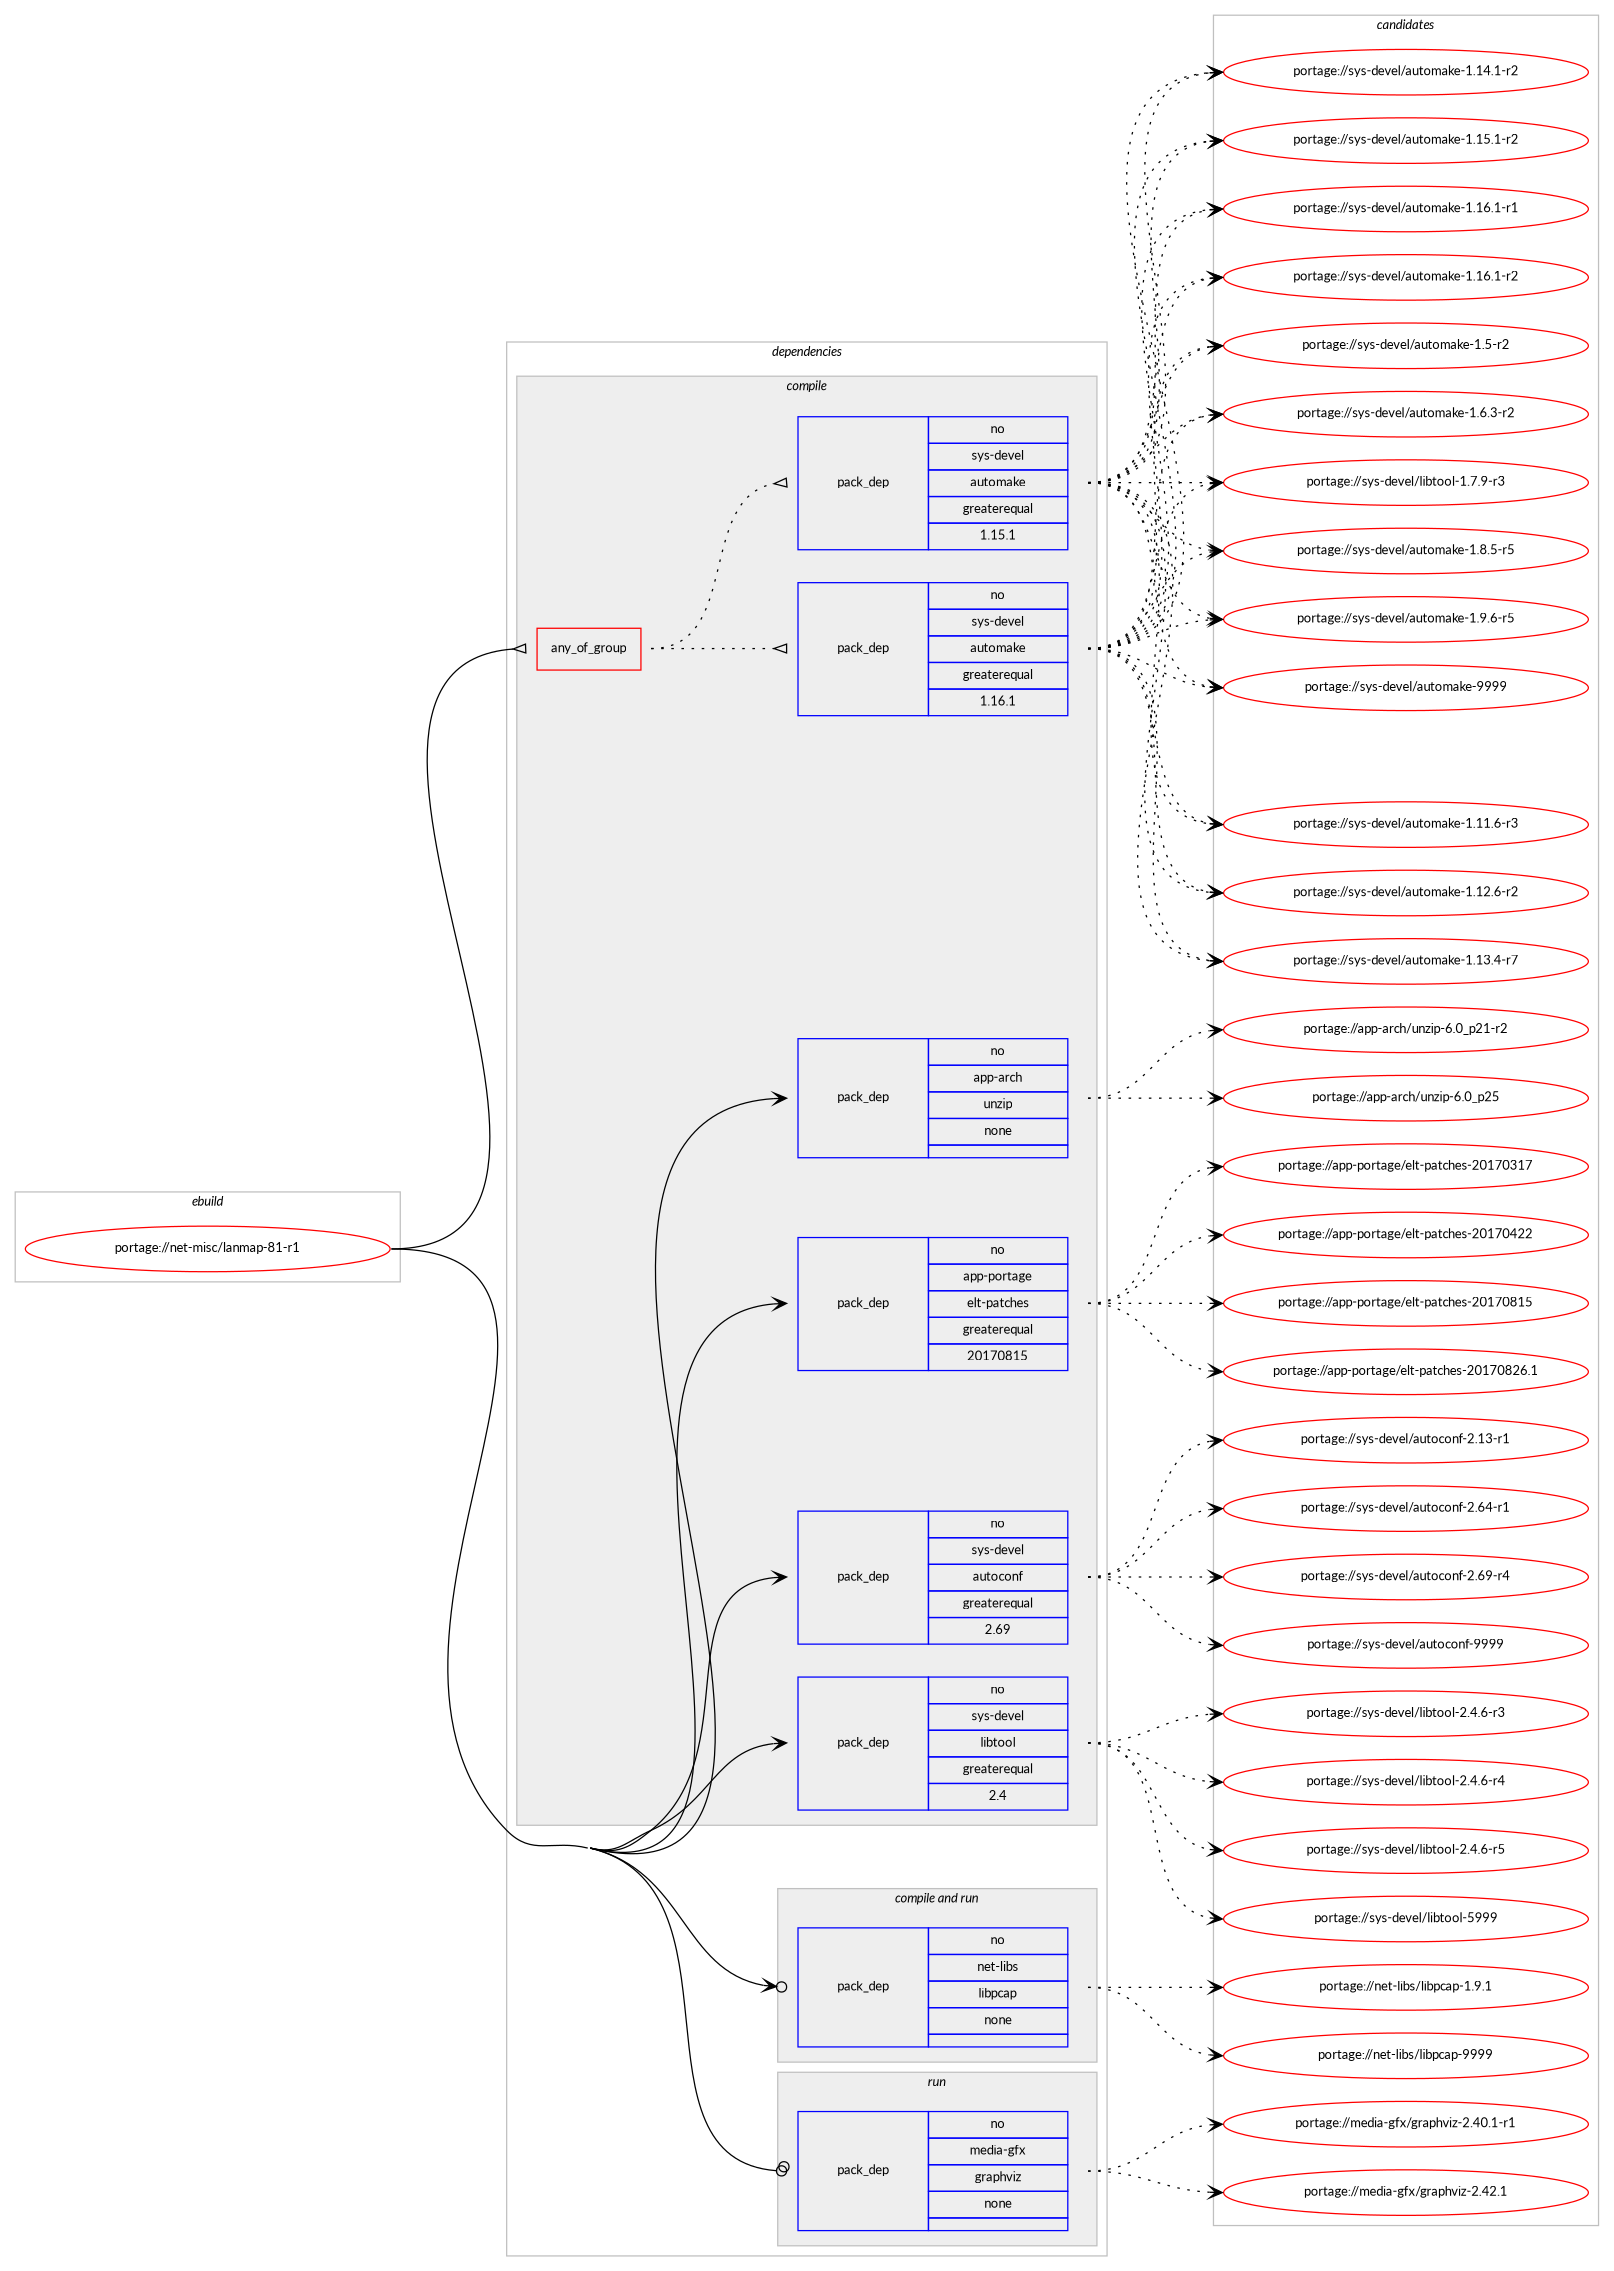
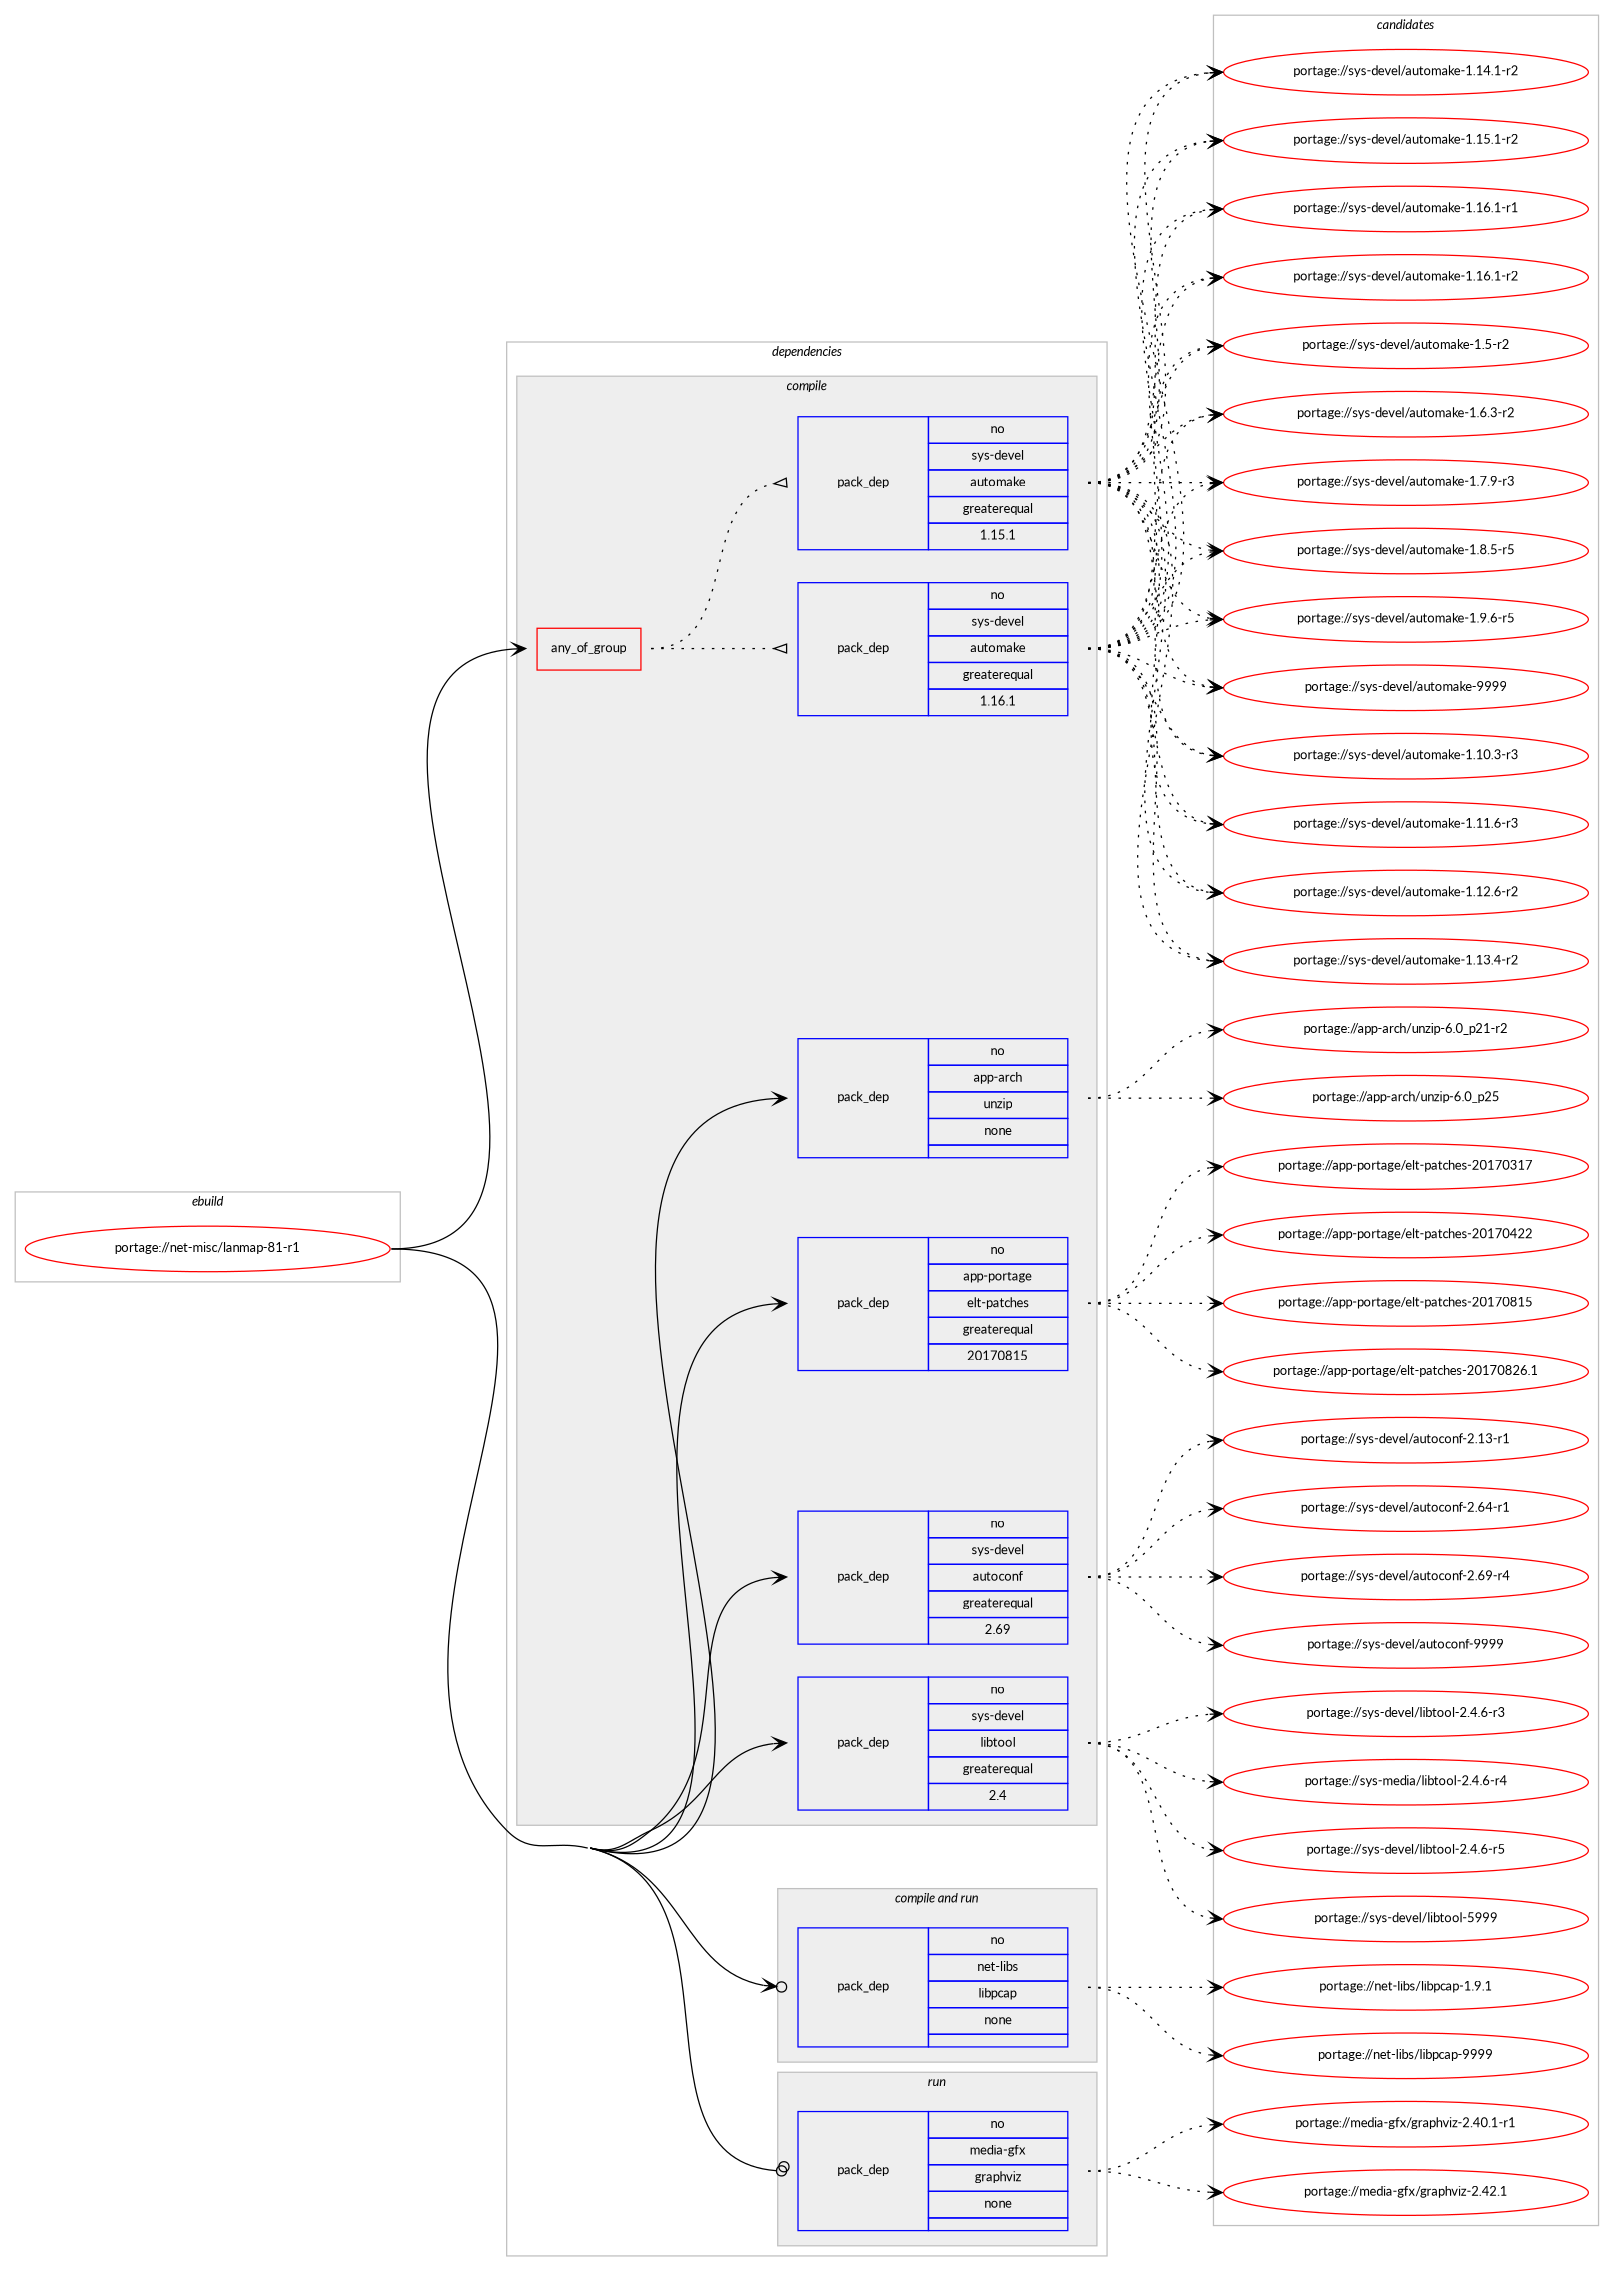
(1406, 483) -> (1406, 483)
none -> (1406, 756)
(460, 955) -> (460, 955)
(1406, 961) -> (1406, 961)
(1406, 1782) -> (1406, 1782)
